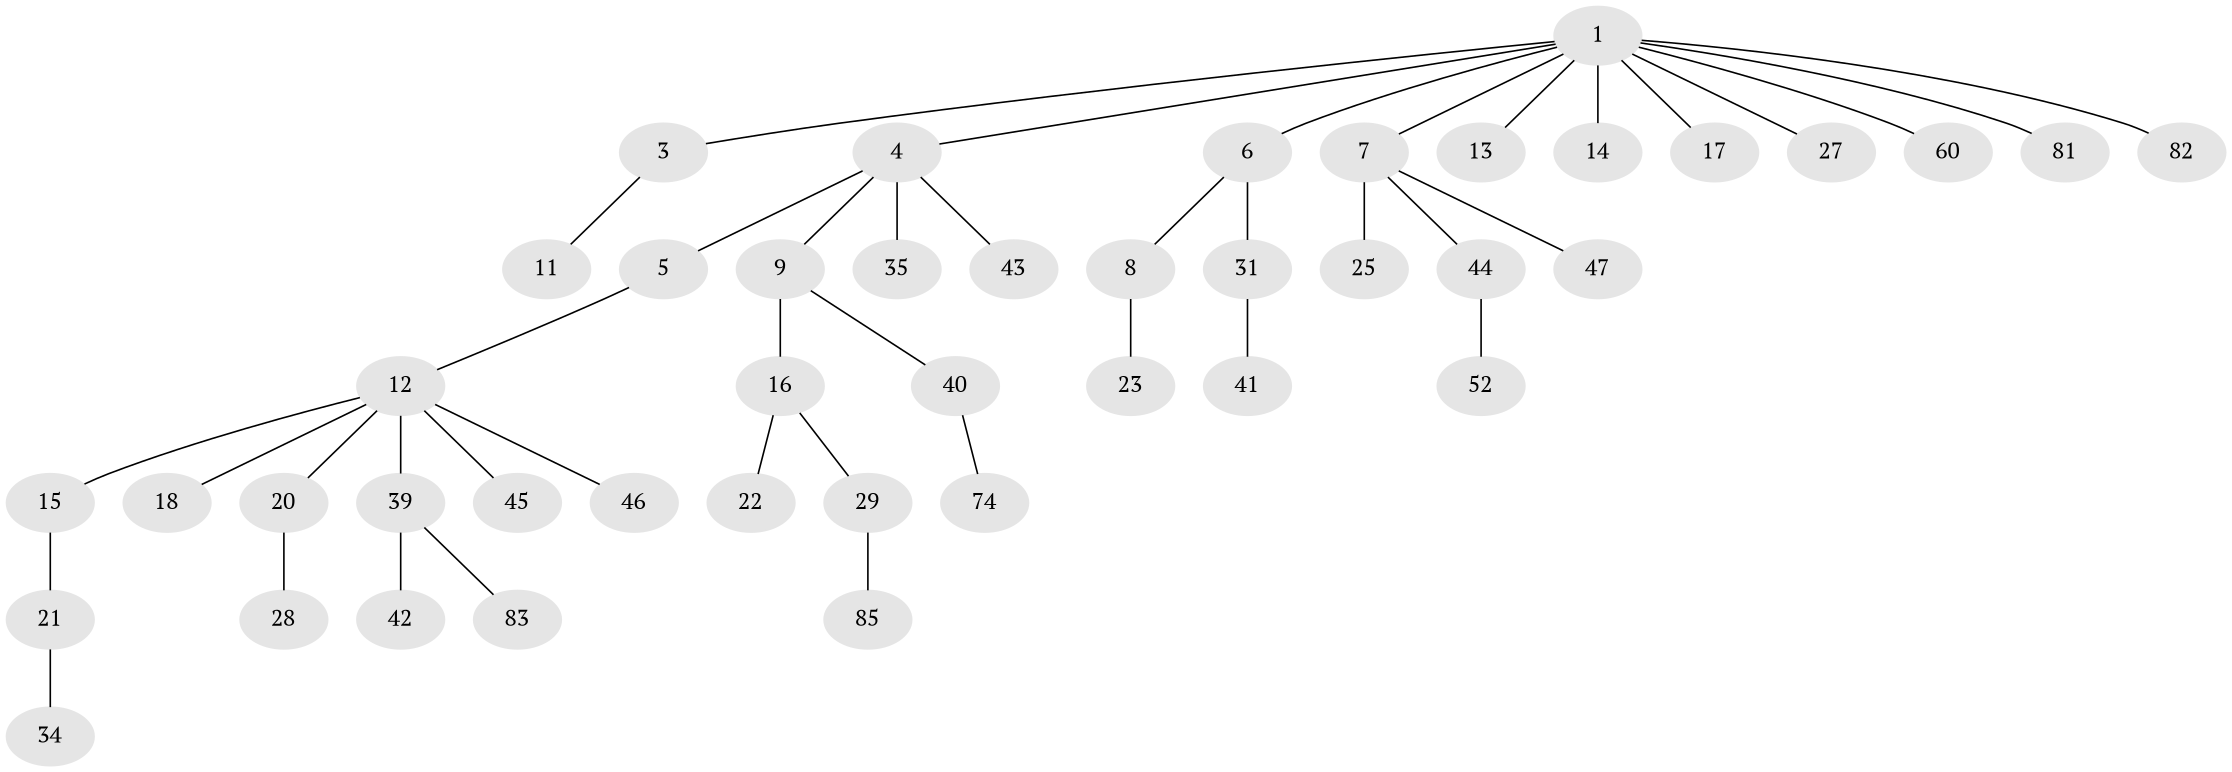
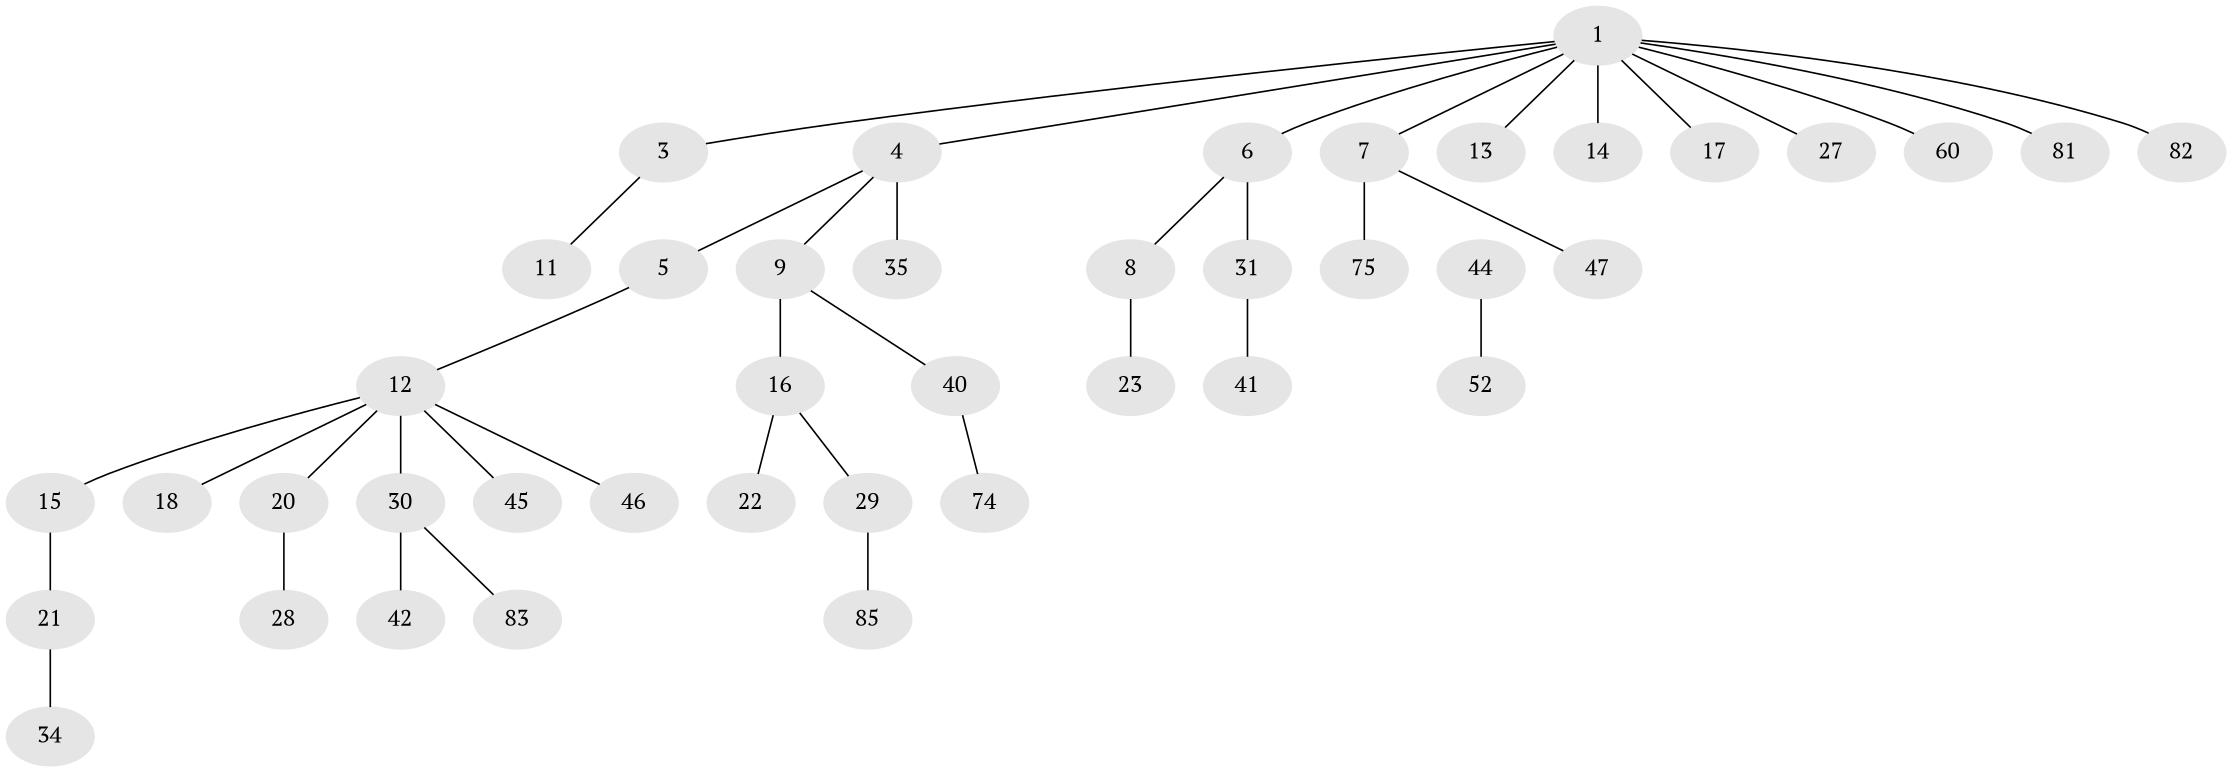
(1423, 211) -> none
(1014, 269) -> none
(1364, 269) -> (1364, 269)
(401, 503) -> (401, 503)
